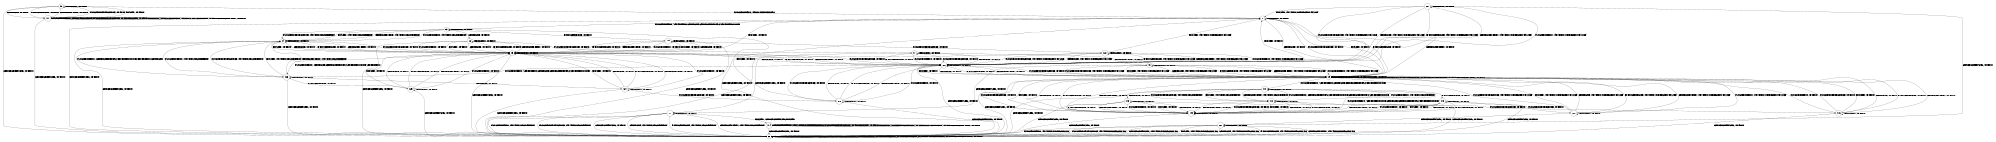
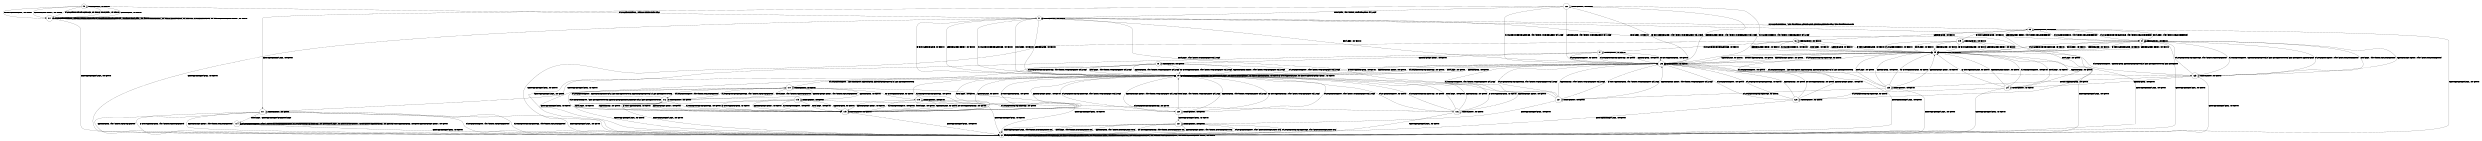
(886, 47) -> none
none -> (1724, 94)
(300, 135) -> none
